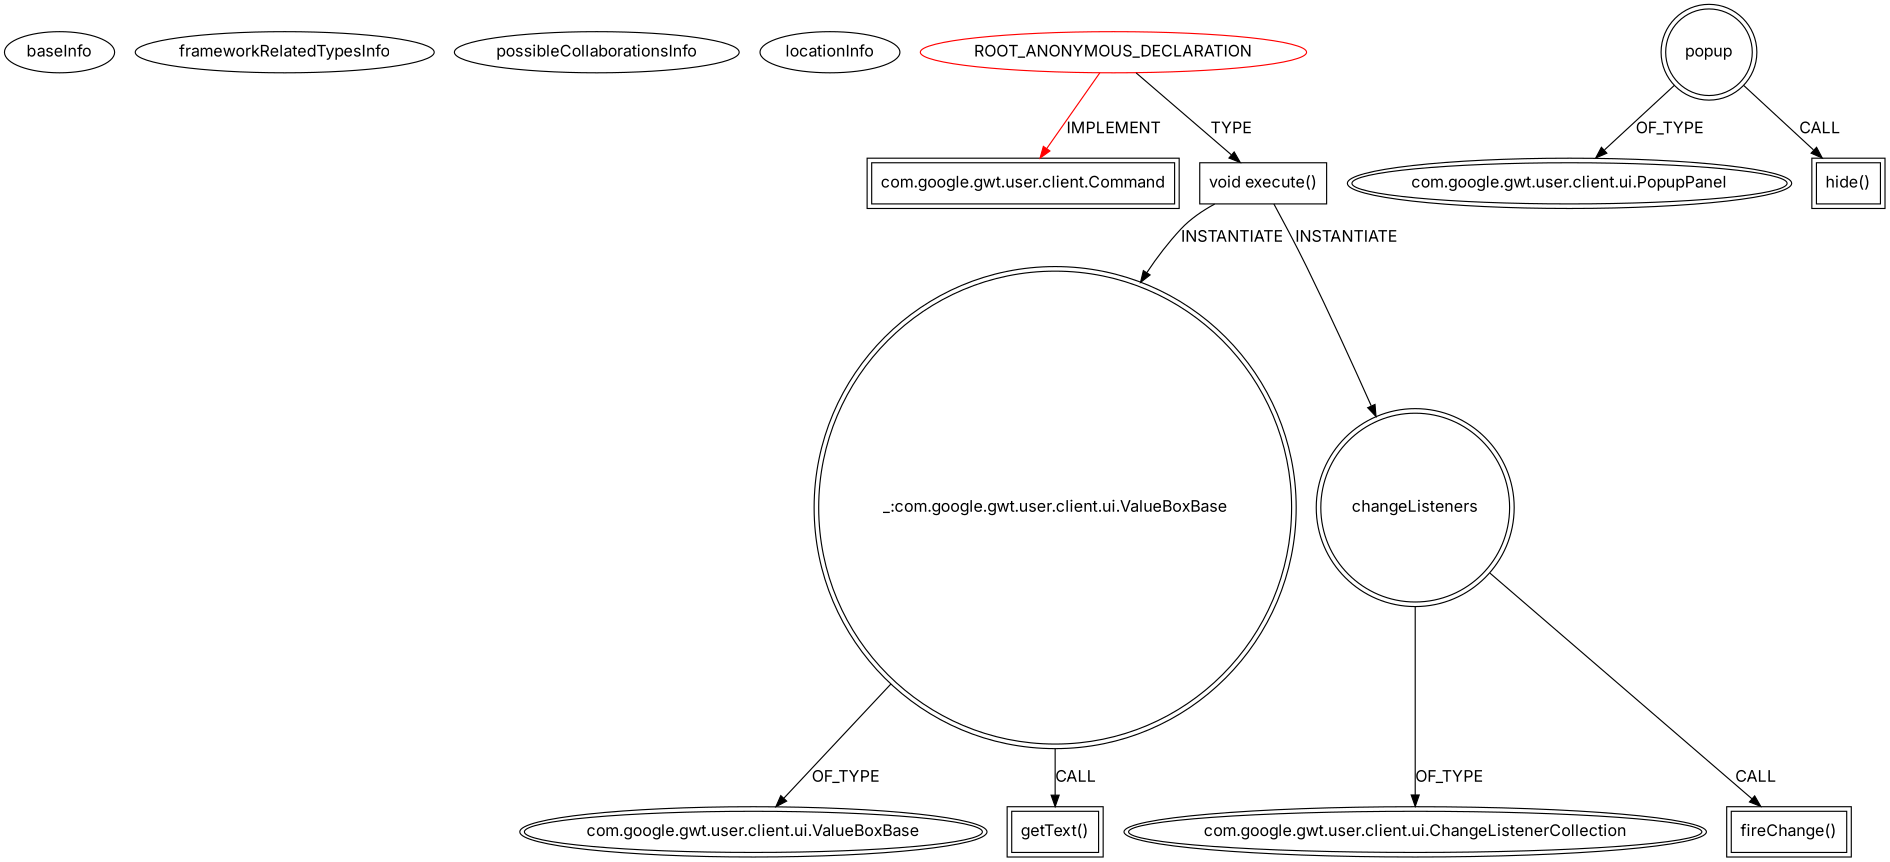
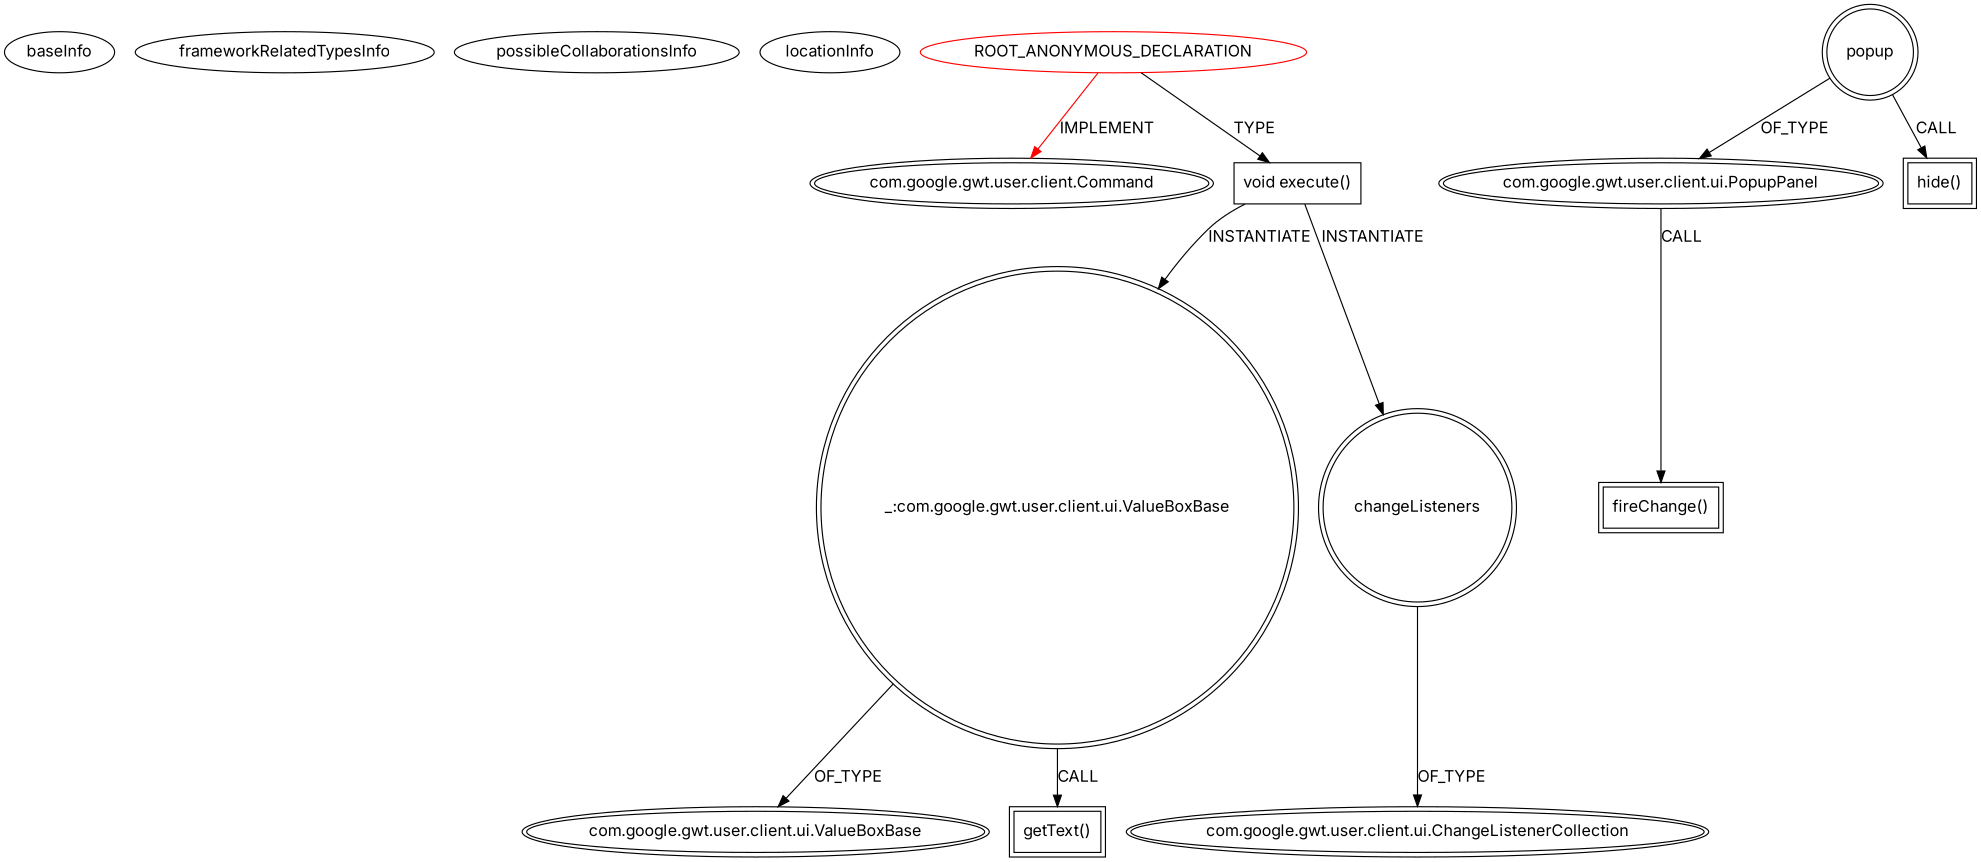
(1023, 183) -> (1012, 183)
(1621, 686) -> (1661, 340)
